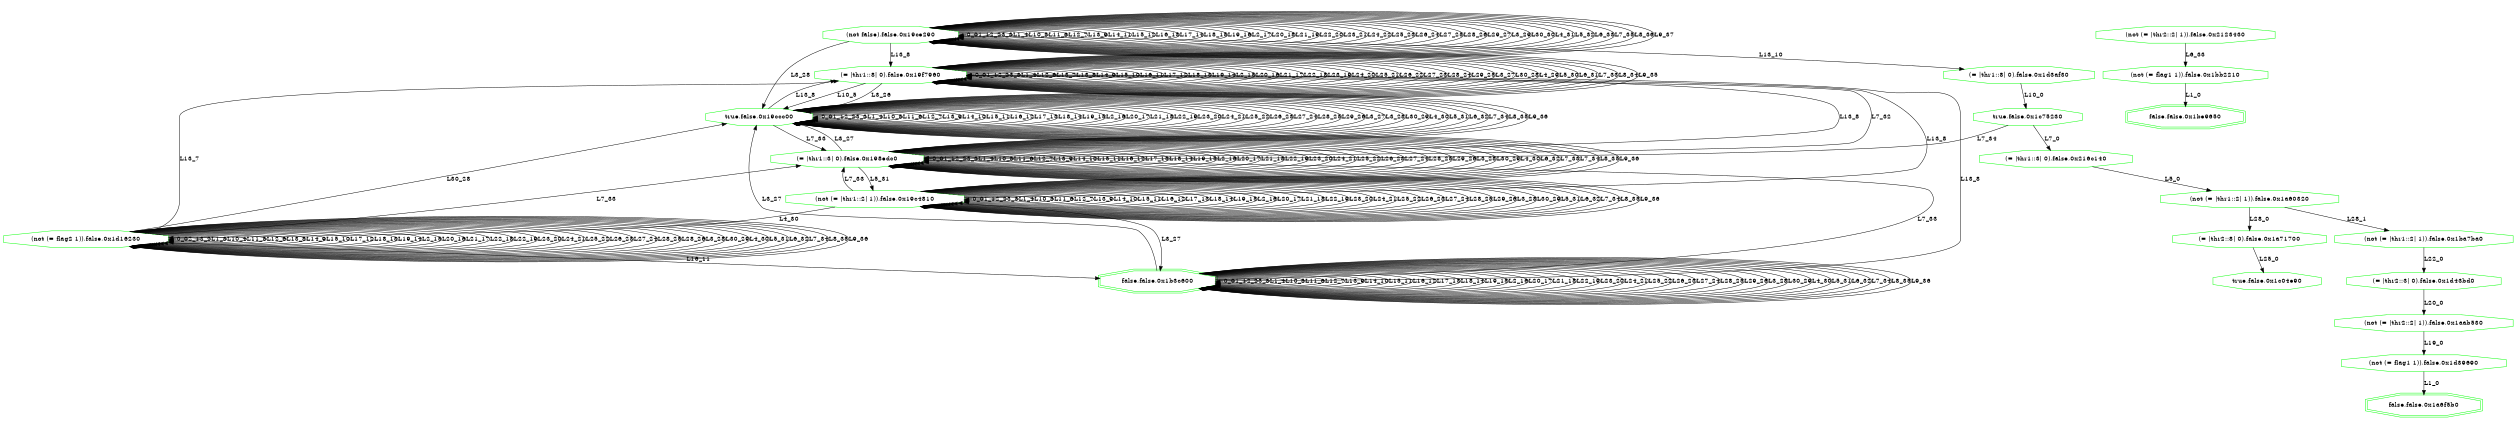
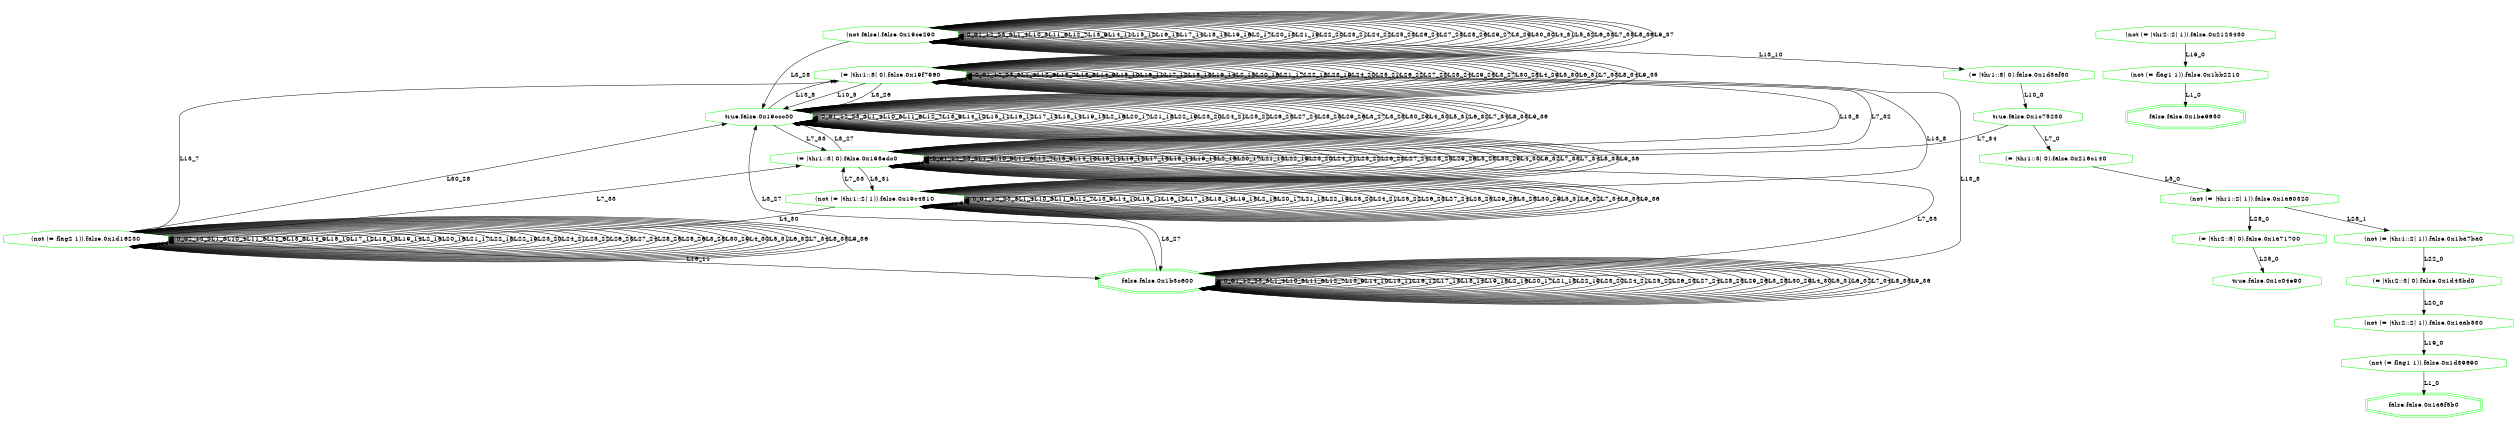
(891, 53) -> none
(2195, 55) -> (2195, 55)
